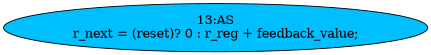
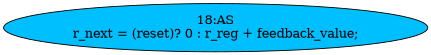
(216, 28) -> (216, 28)
